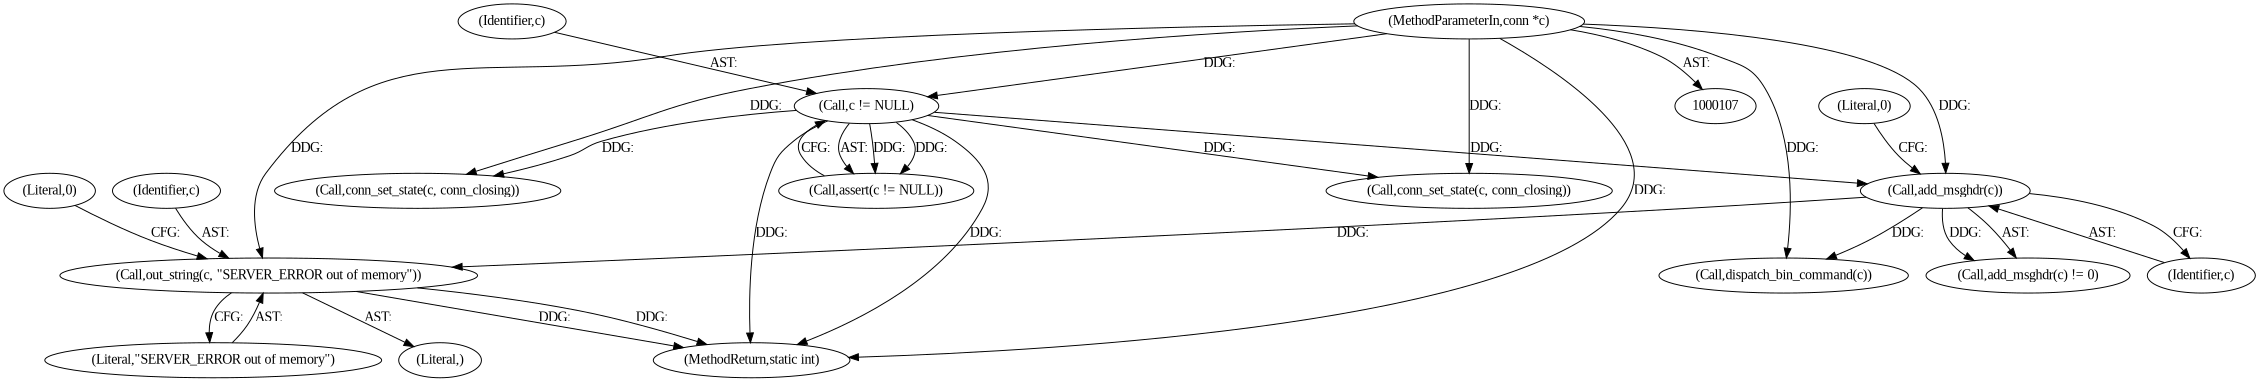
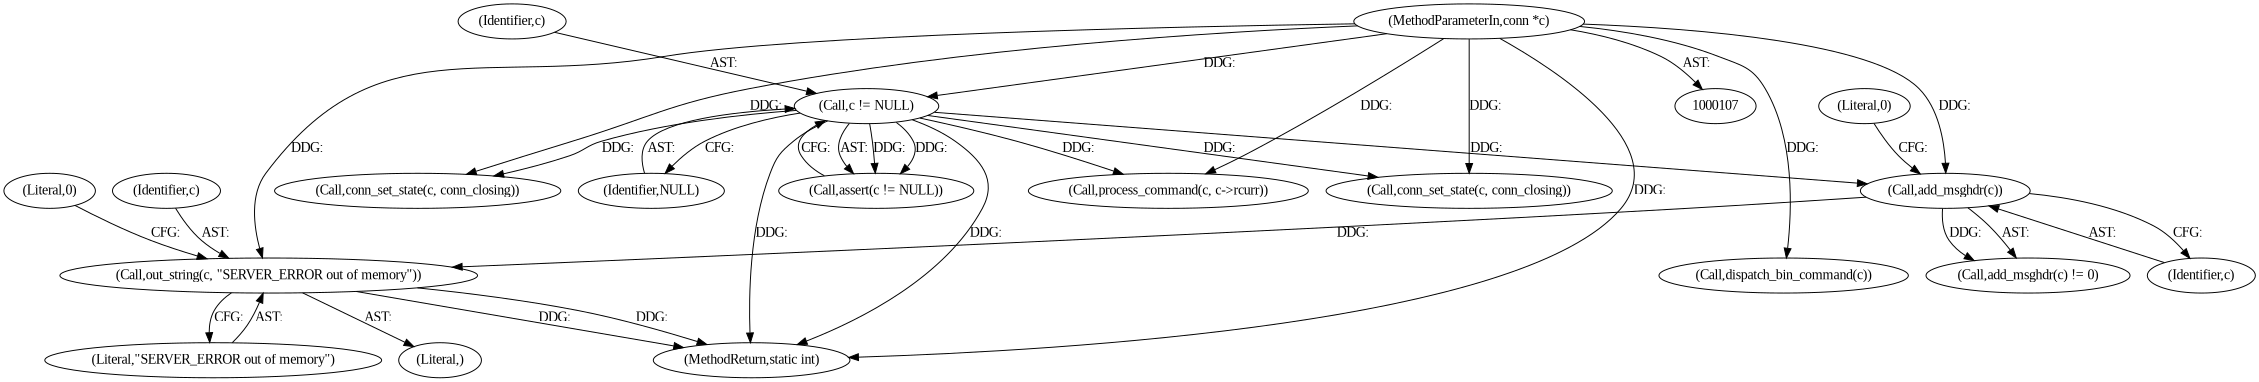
none -> (651, 191)
none -> (1168, 191)
(1880, 234) -> none
